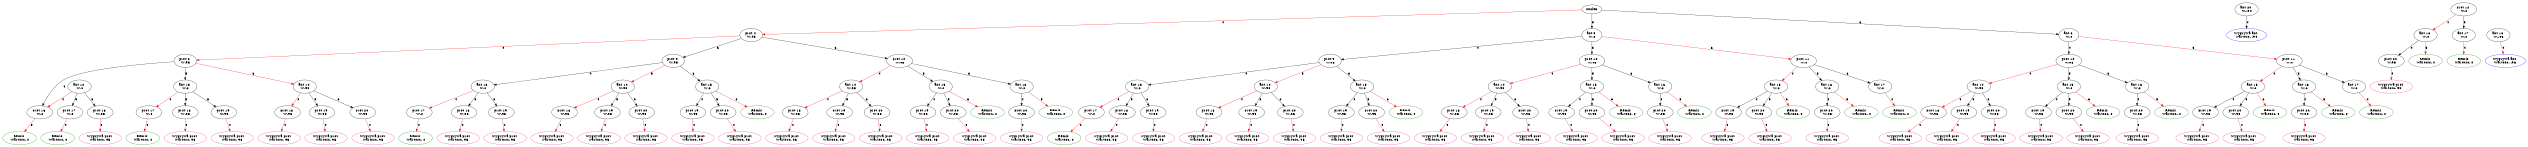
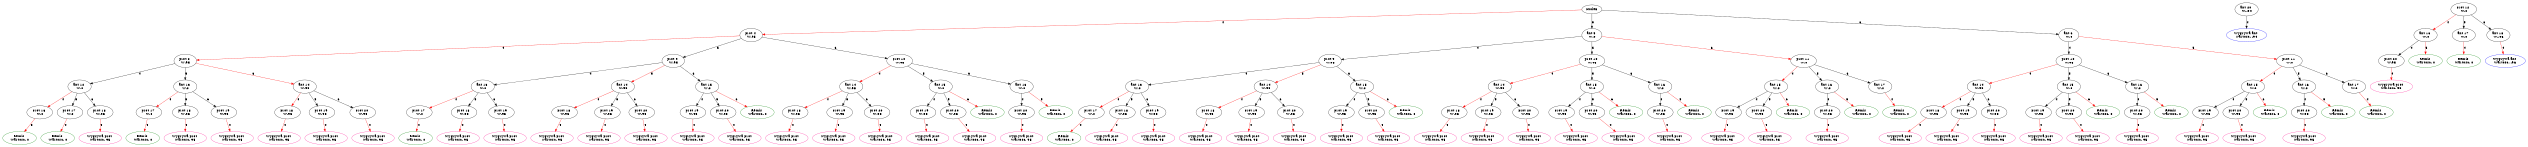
none -> (2480, 22)
(102, 69) -> (134, 73)
